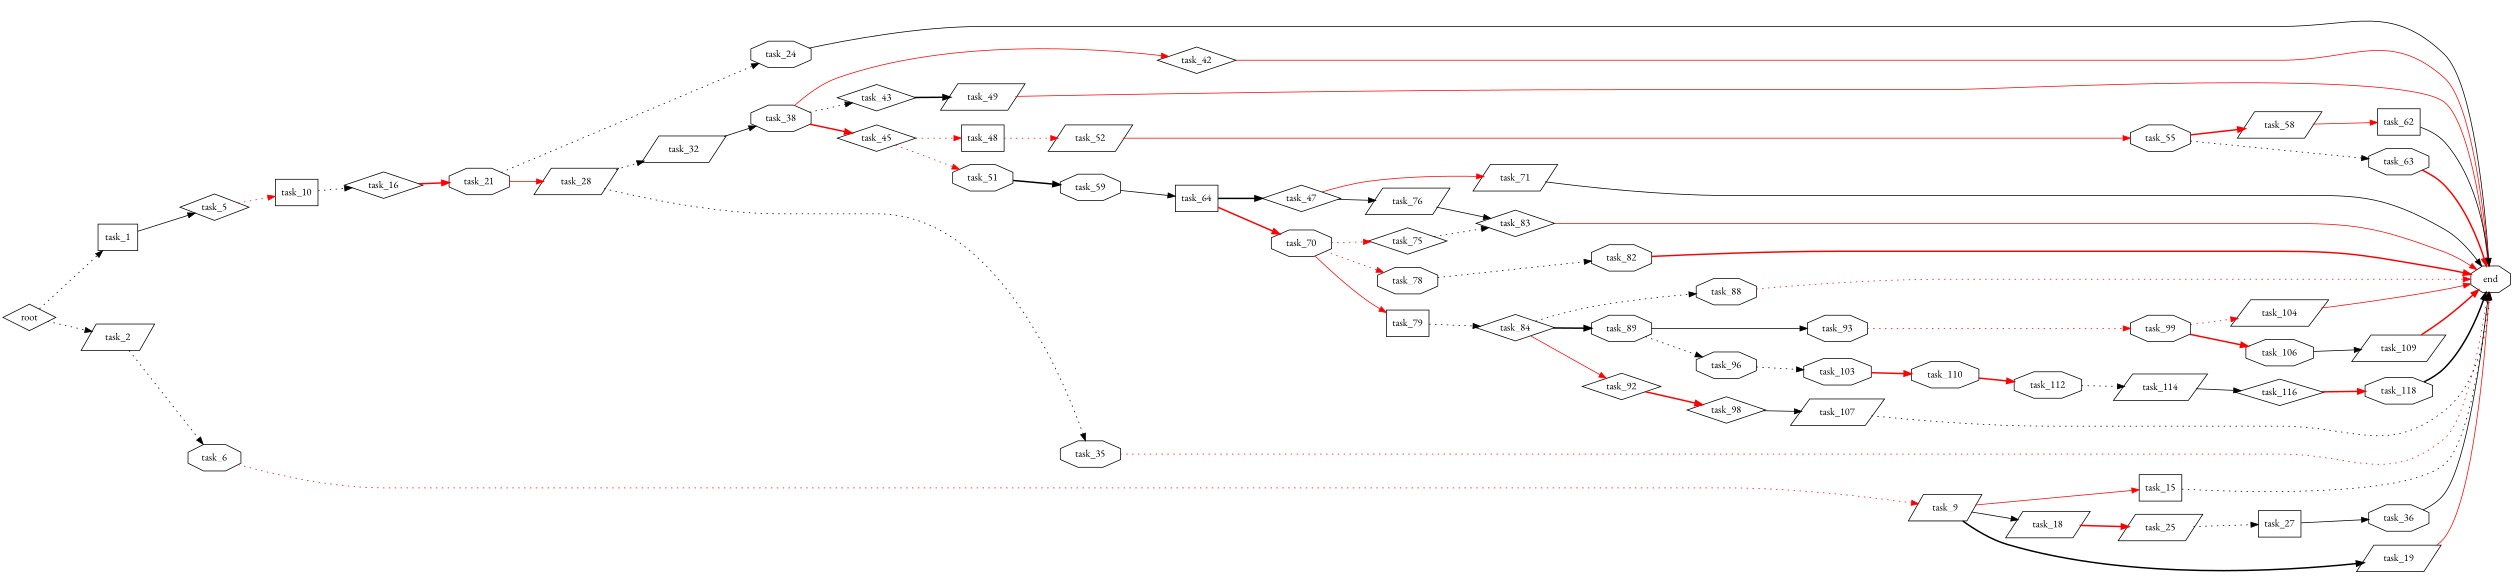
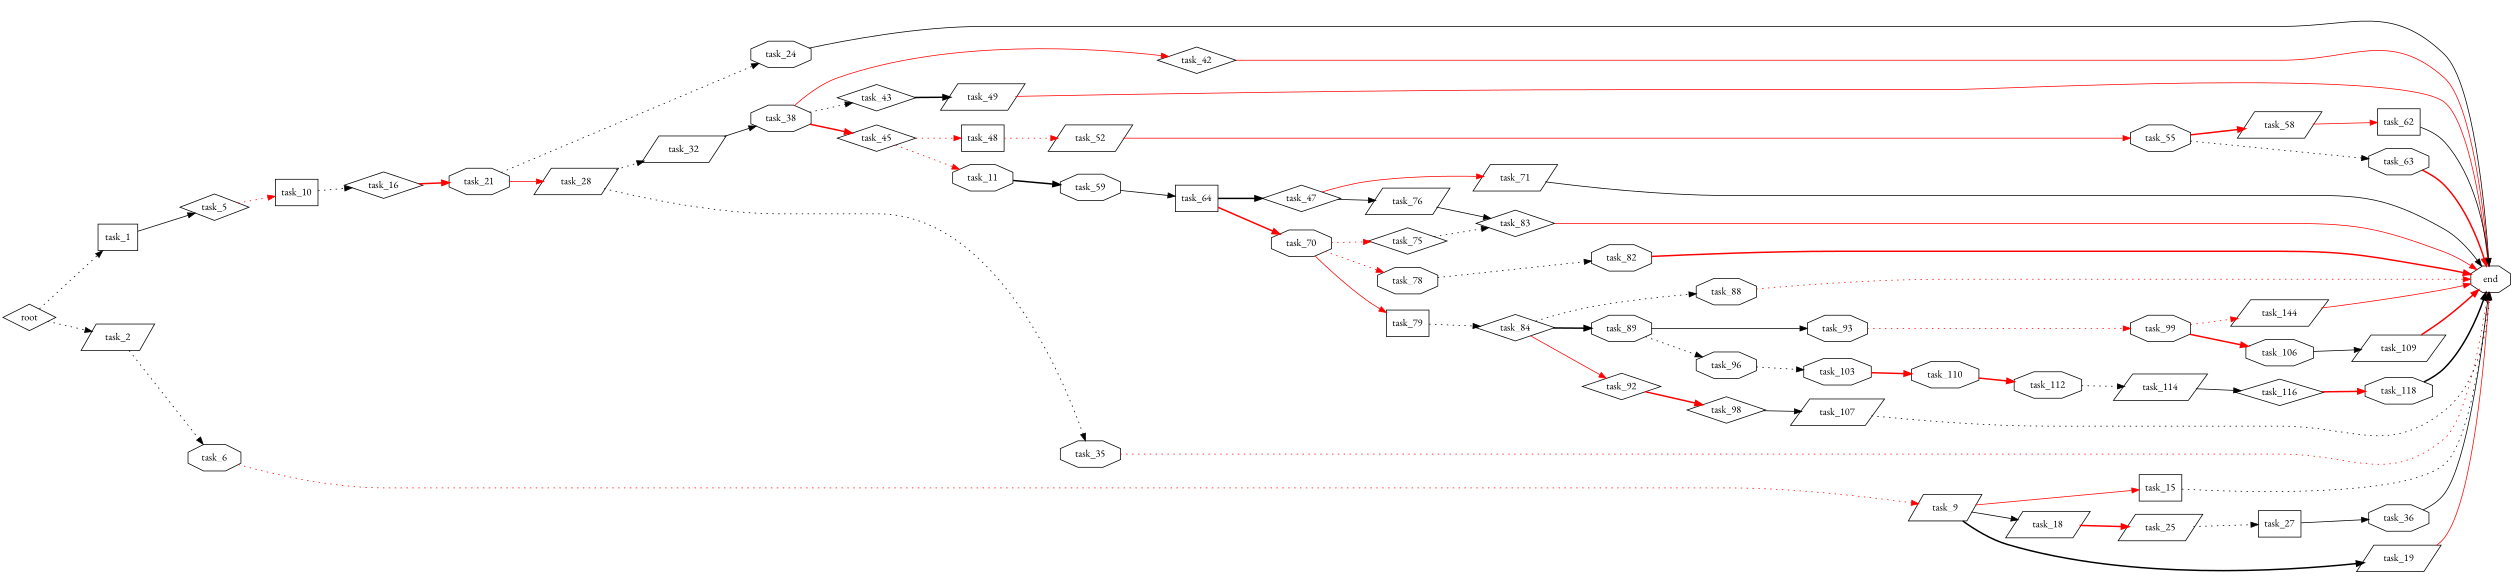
(983, 178) -> (983, 178)
(2280, 313) -> (2280, 313)
